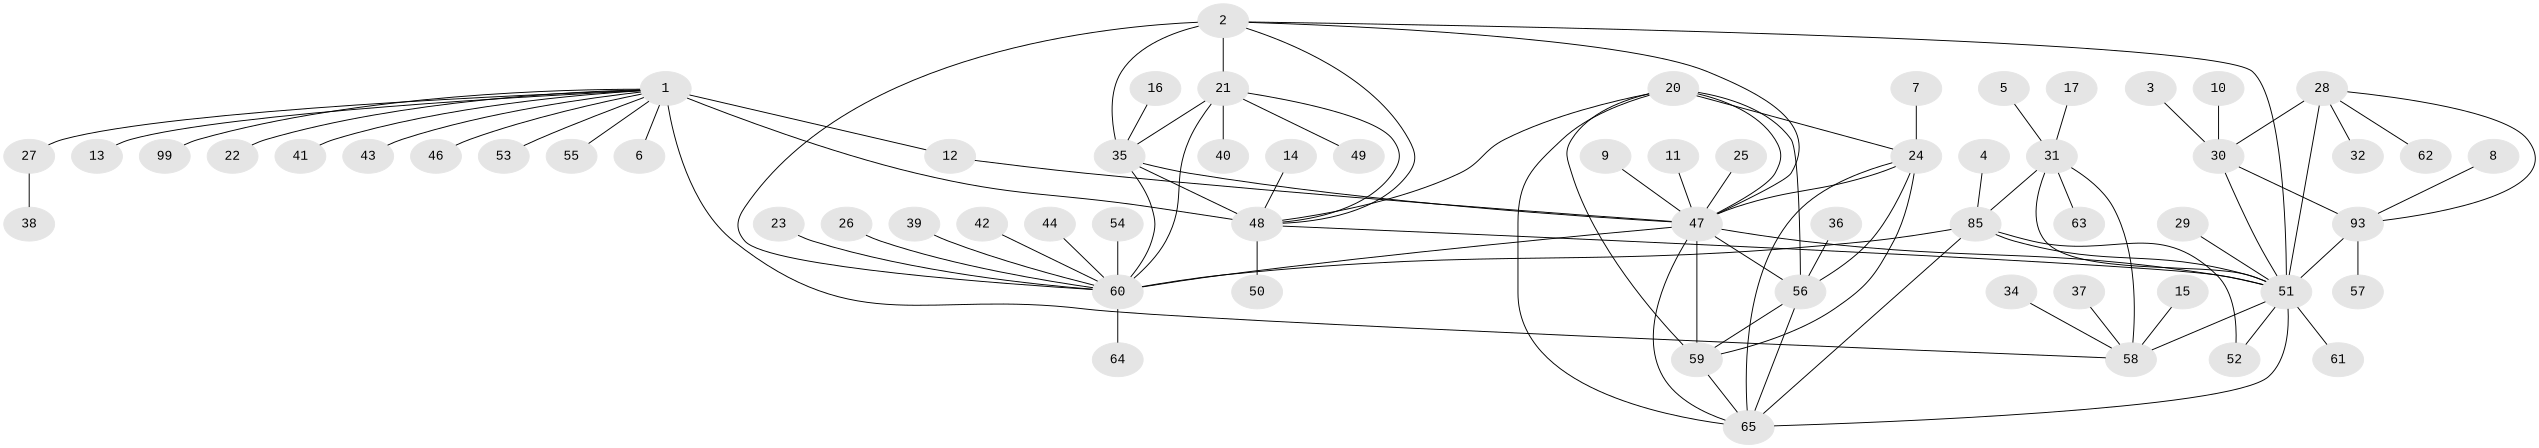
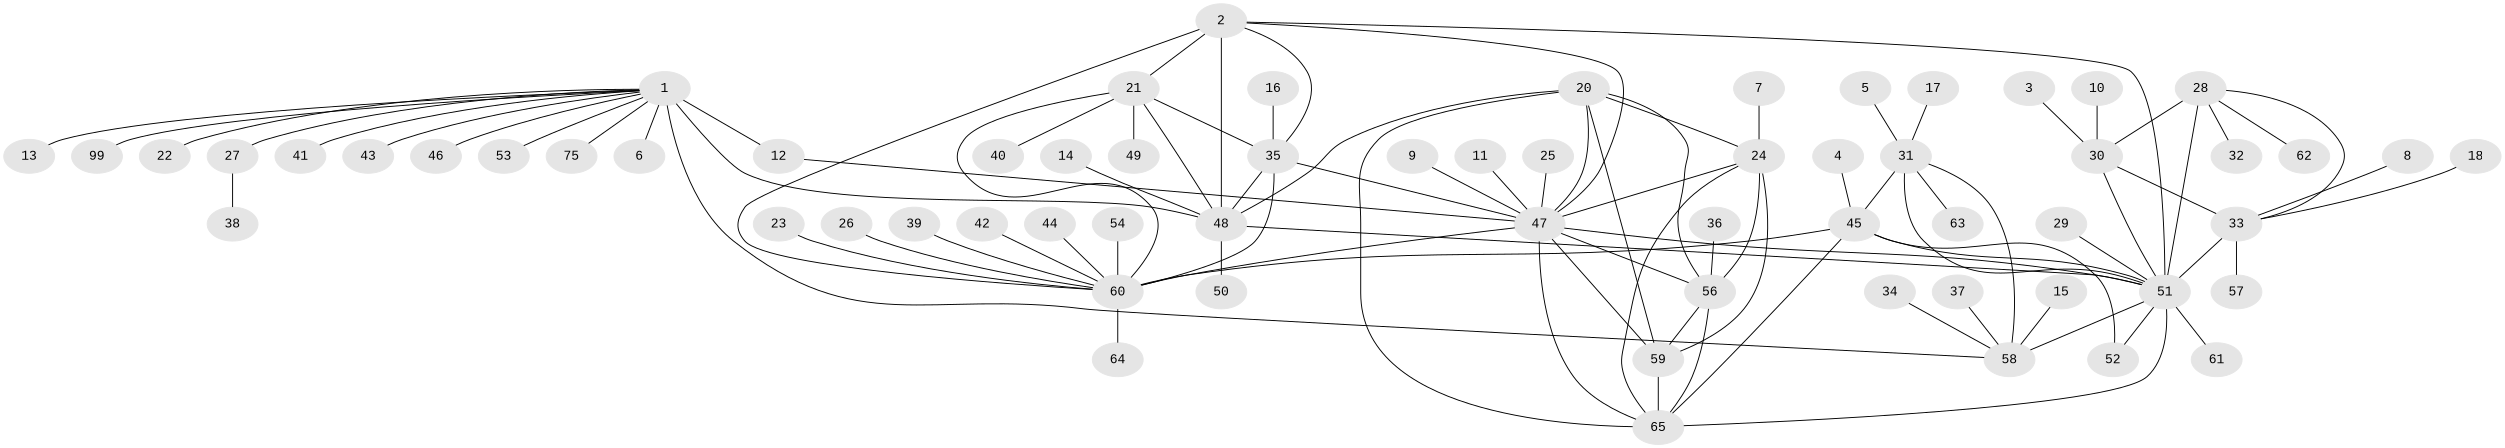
(572, 156) -> (572, 156)
none -> (2476, 156)
(1976, 224) -> (1854, 224)
(2358, 224) -> (2236, 224)
